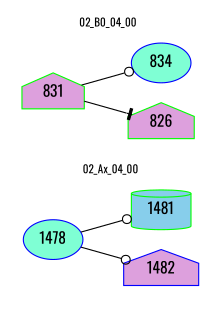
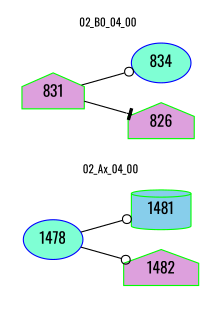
(161, 269) -> (161, 269)
